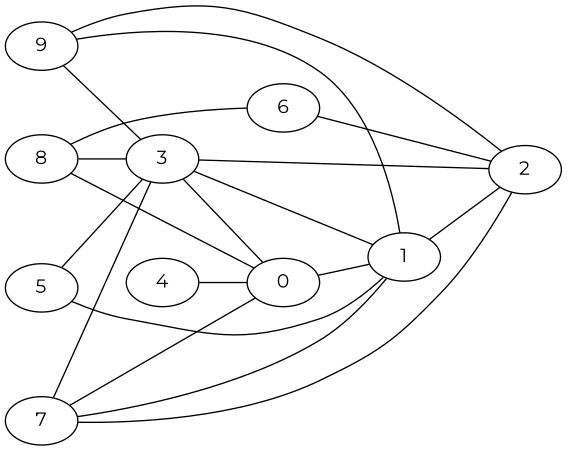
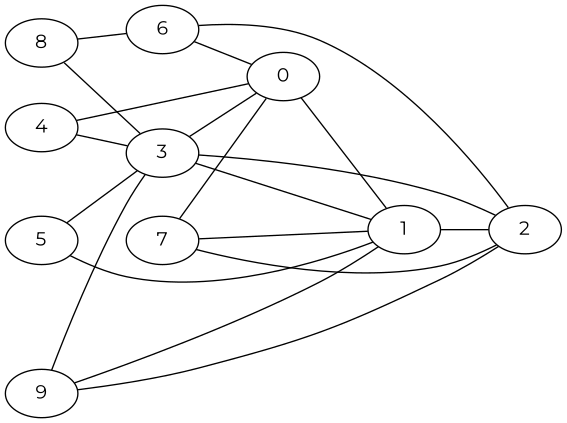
(162, 221) -> (223, 53)
(102, 290) -> (102, 140)
